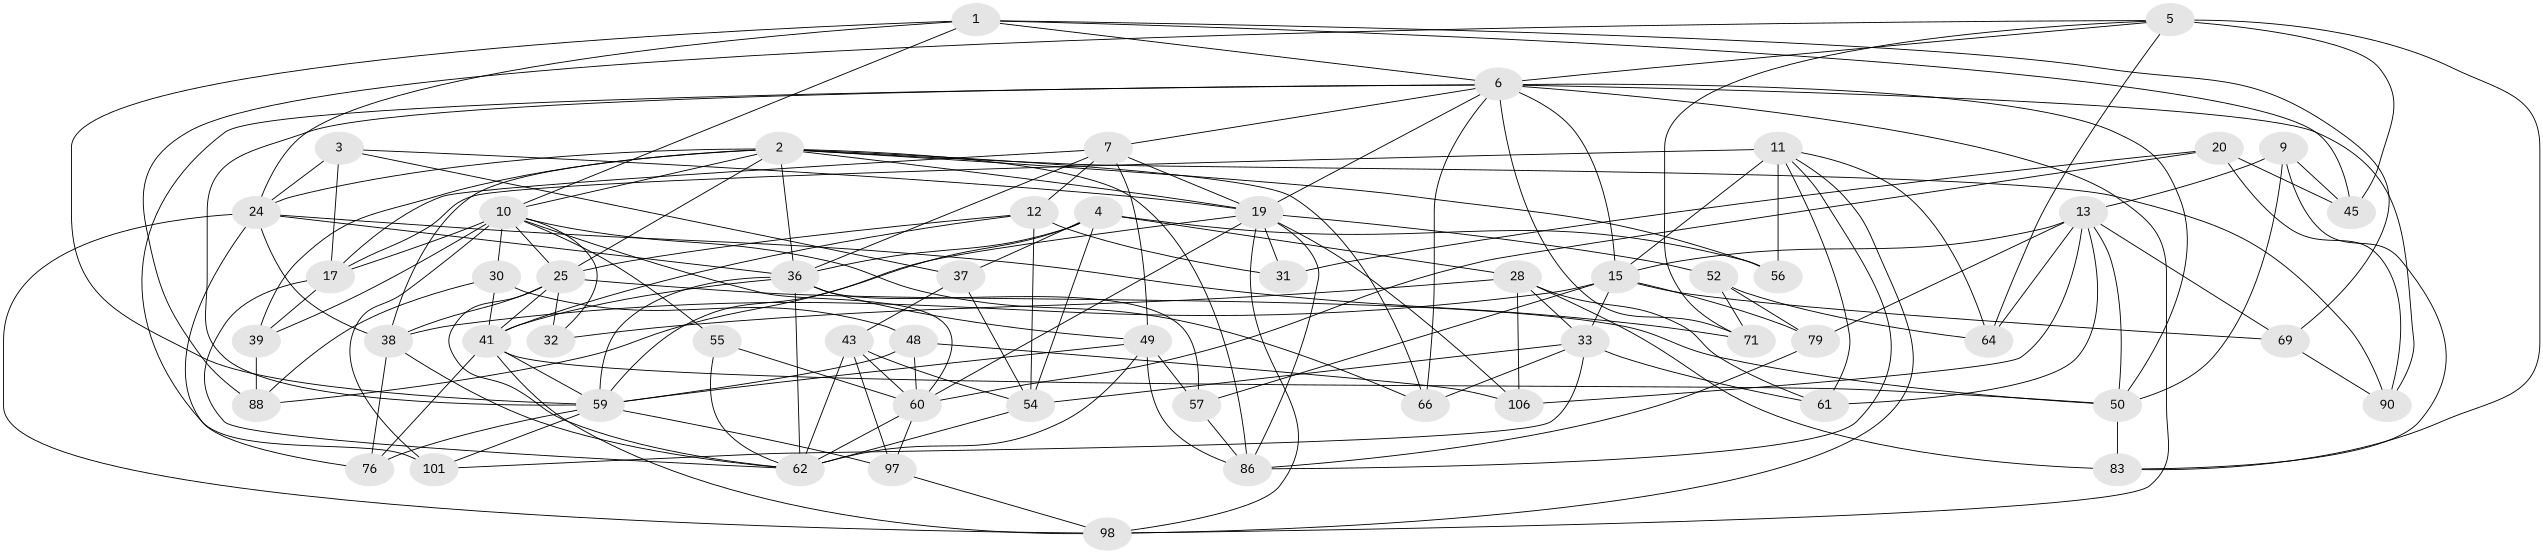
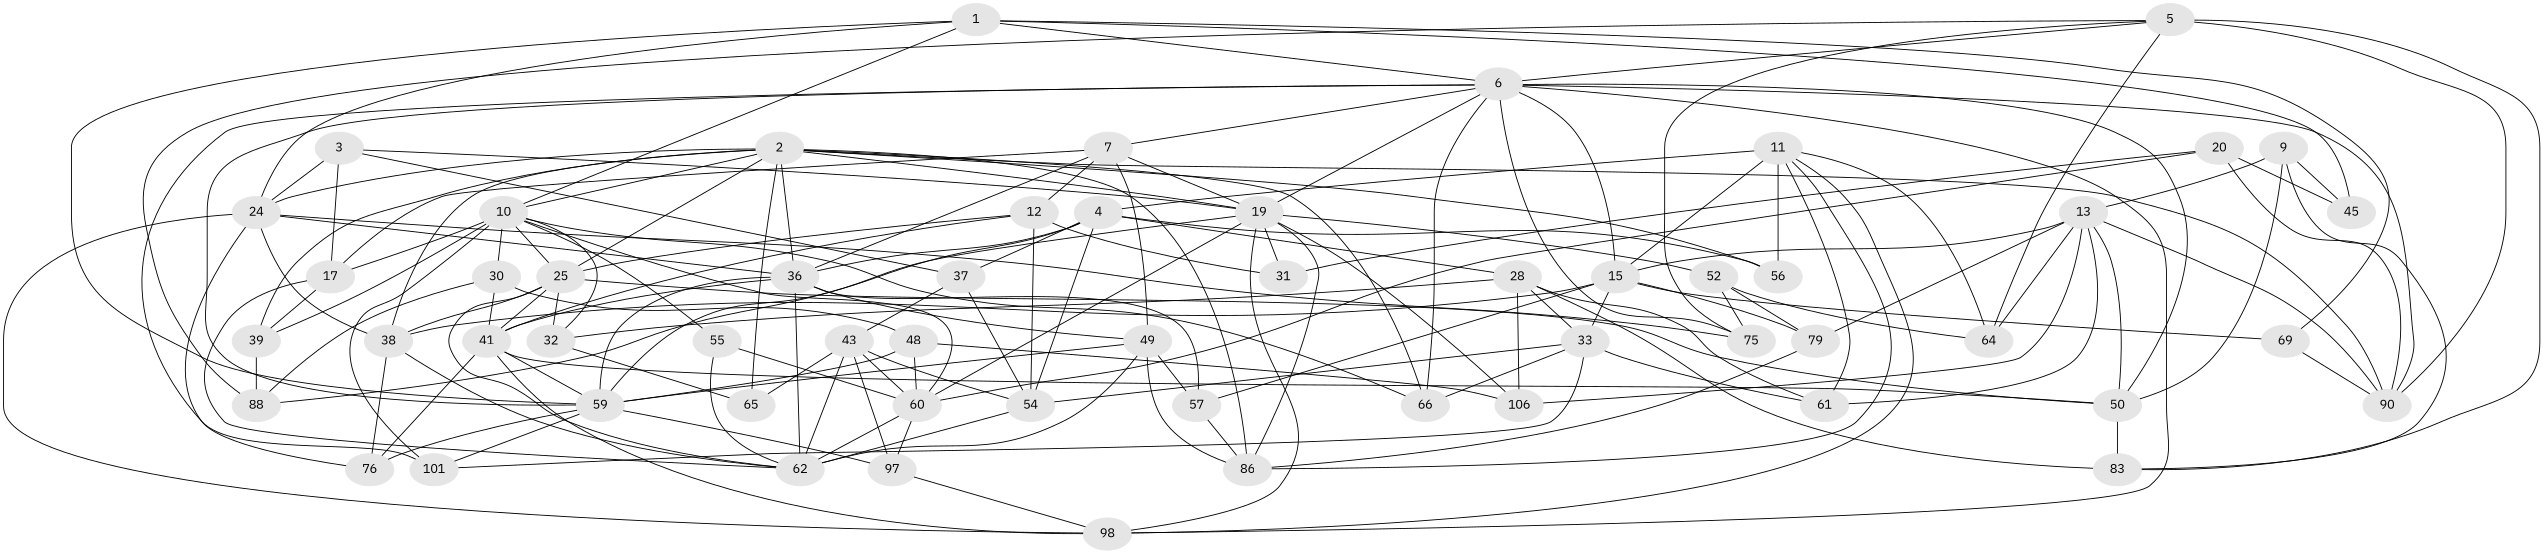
(2357, 54) -> (2495, 111)
(899, 172) -> (1454, 175)
(2189, 280) -> (2247, 283)
(1751, 341) -> (1751, 341)
none -> (751, 405)
